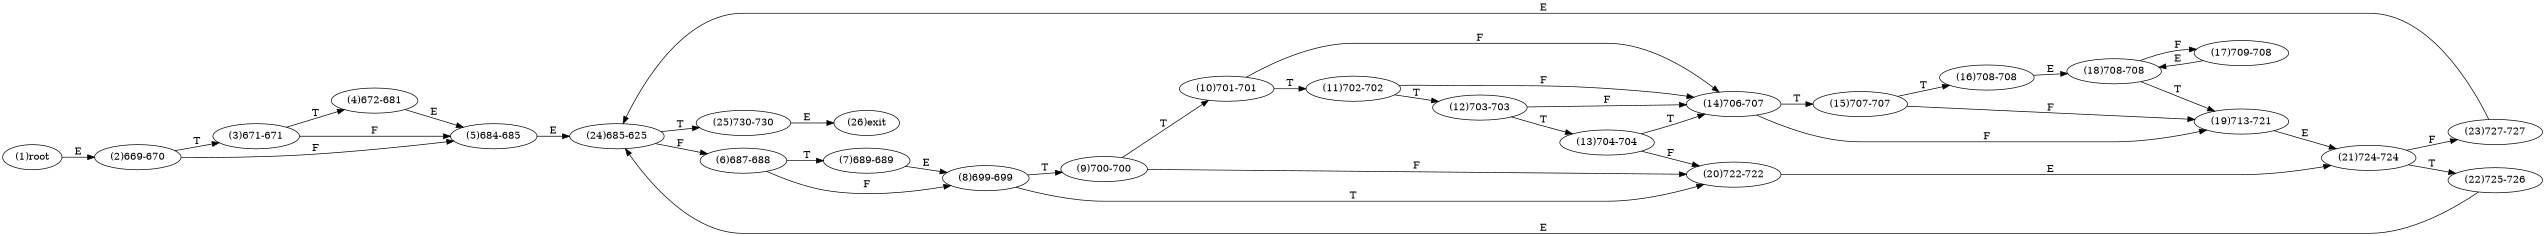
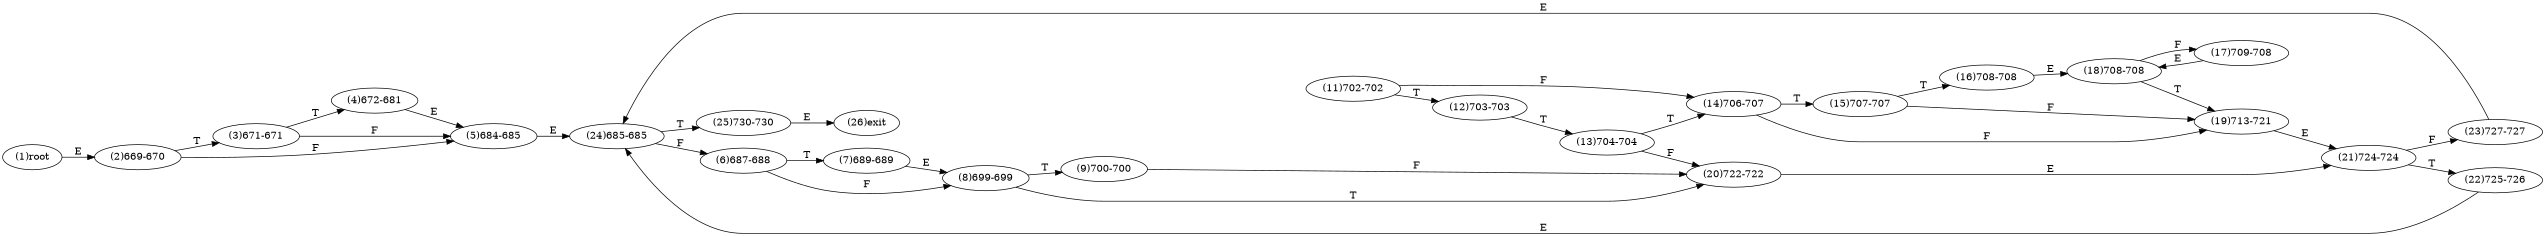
(1227, 89) -> none
(1603, 106) -> none
(617, 136) -> (617, 136)
